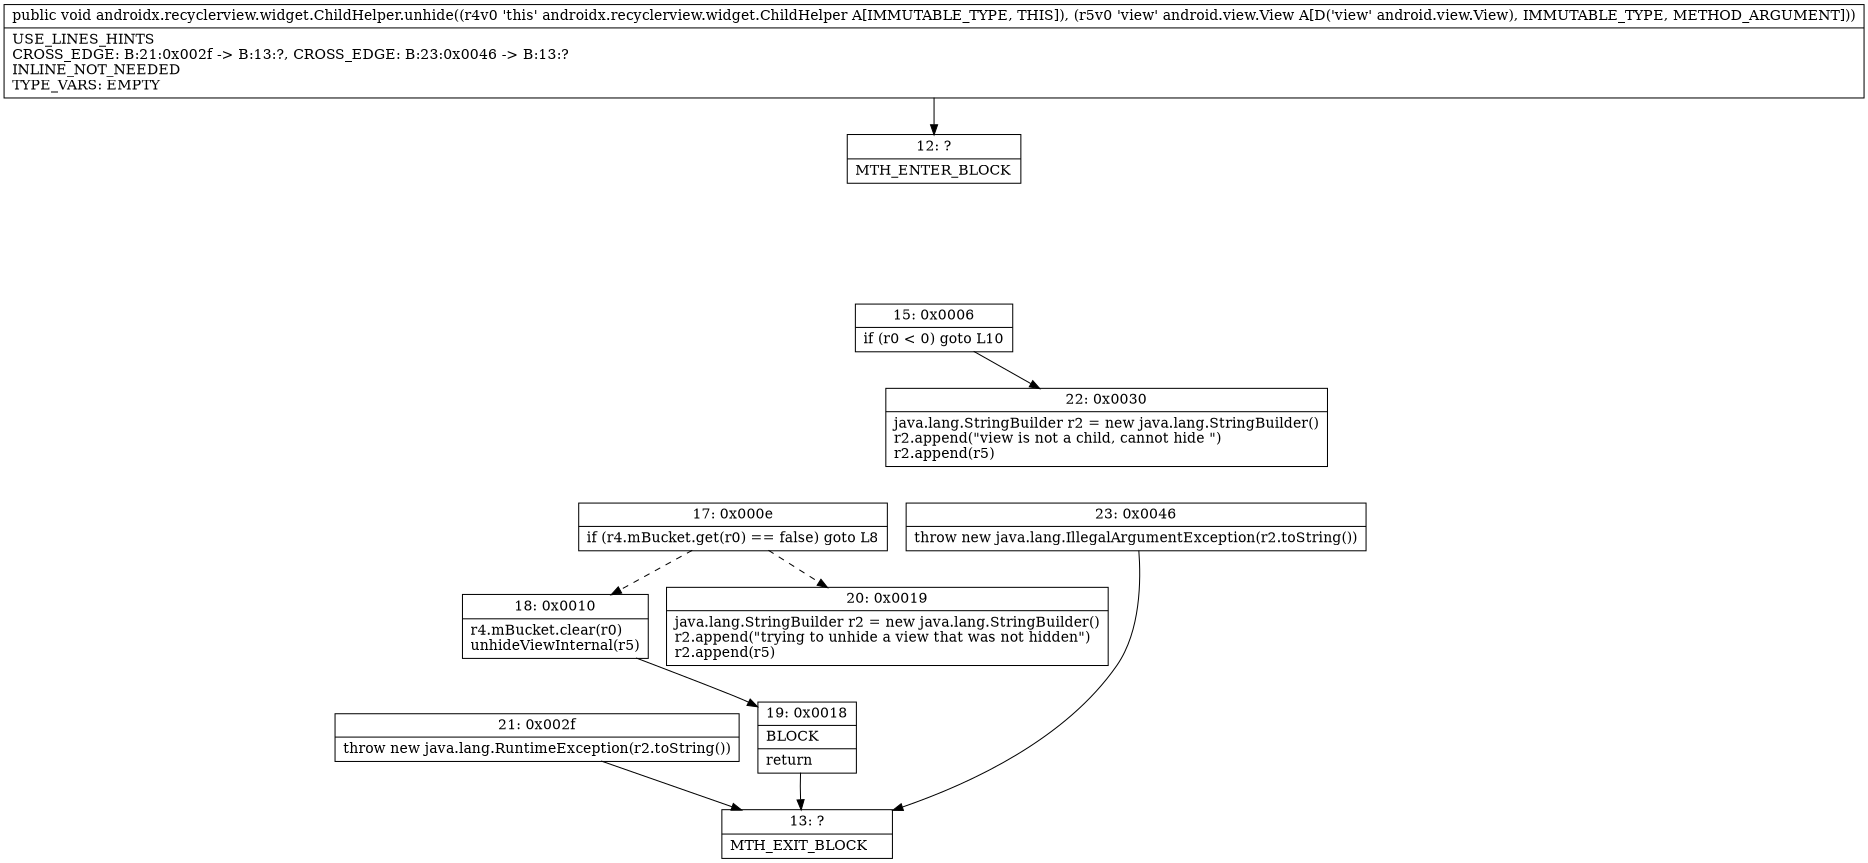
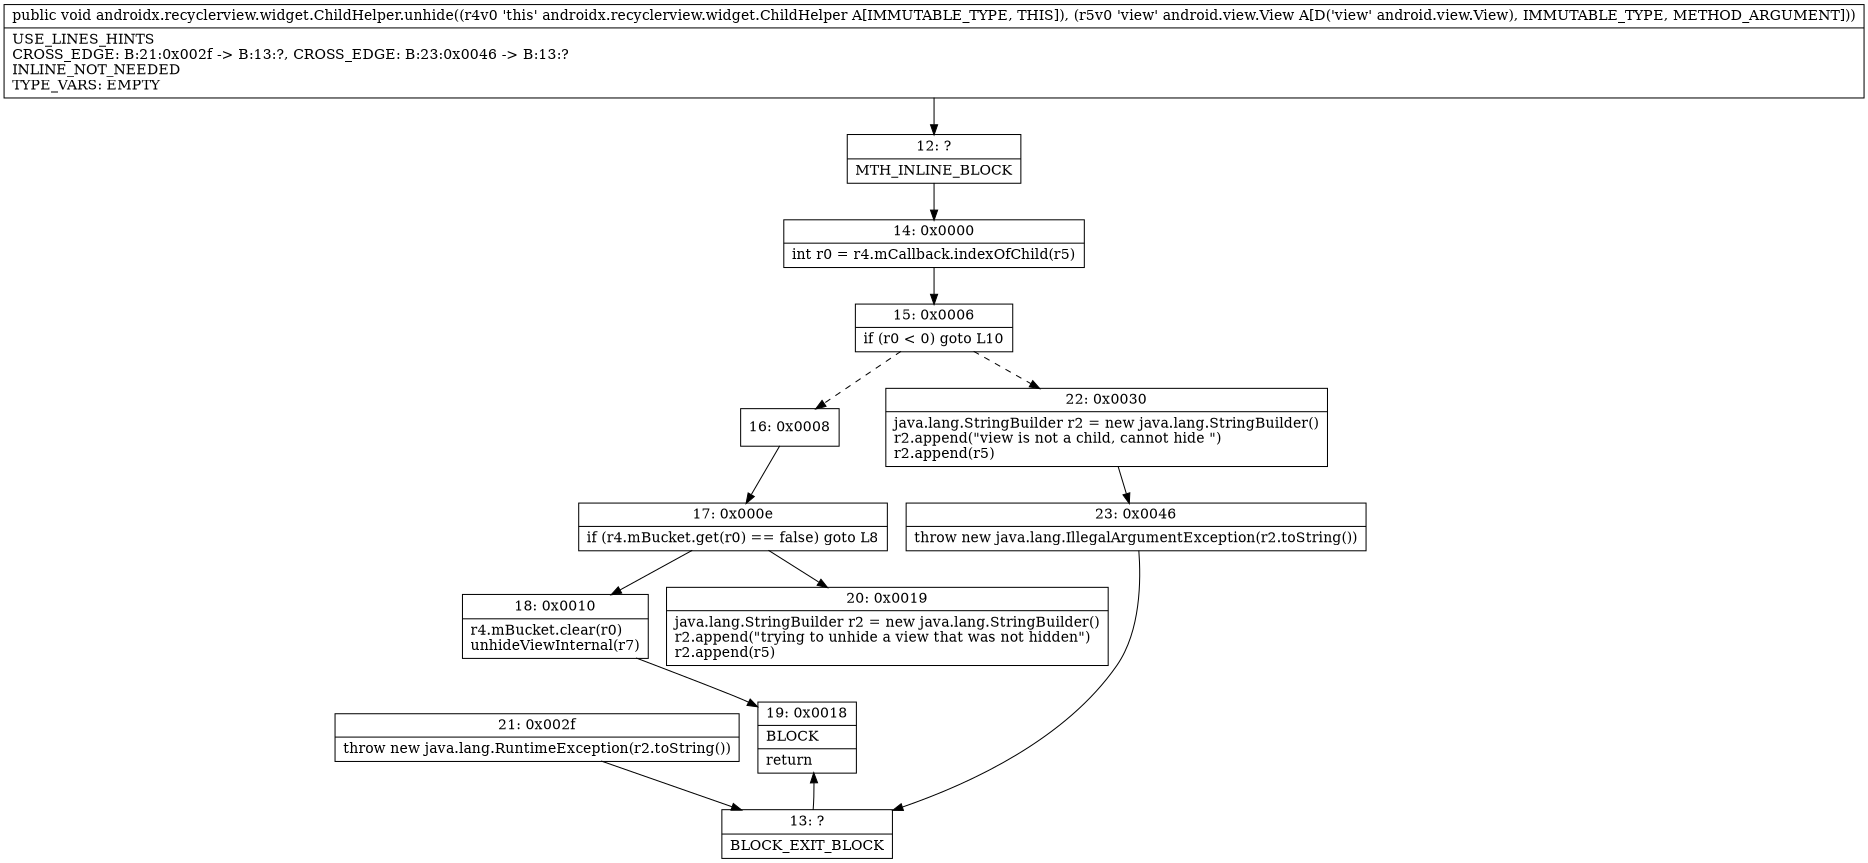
(934, 171) -> (934, 171)
none -> (934, 244)
(1002, 367) -> (1002, 367)
none -> (790, 427)
none -> (1122, 480)
(794, 566) -> (794, 566)
(656, 570) -> (656, 570)
(555, 646) -> (555, 646)
(800, 786) -> (814, 796)
(799, 846) -> (807, 846)
